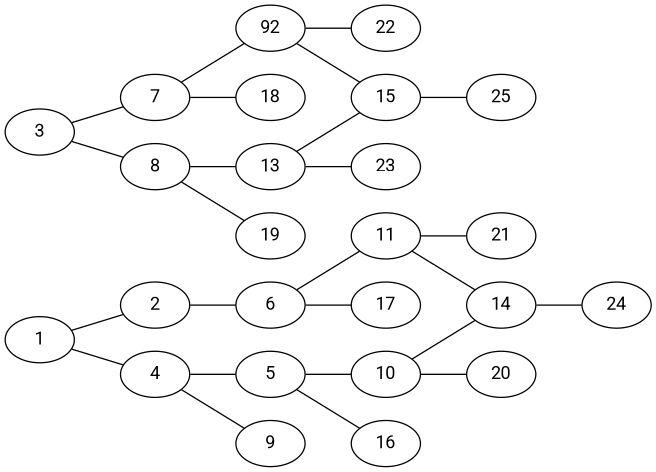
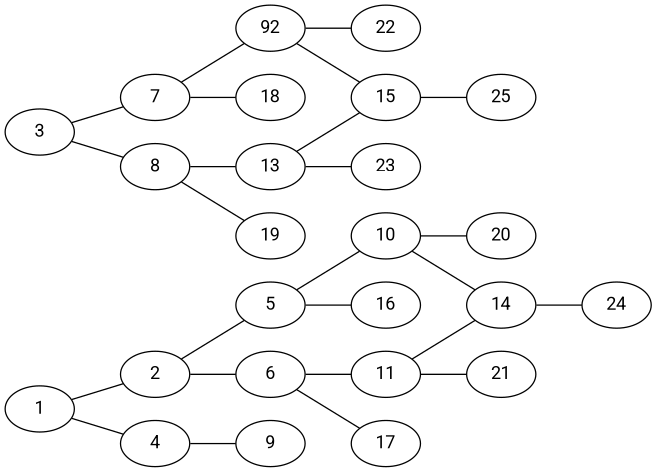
(213, 374) -> (213, 340)
